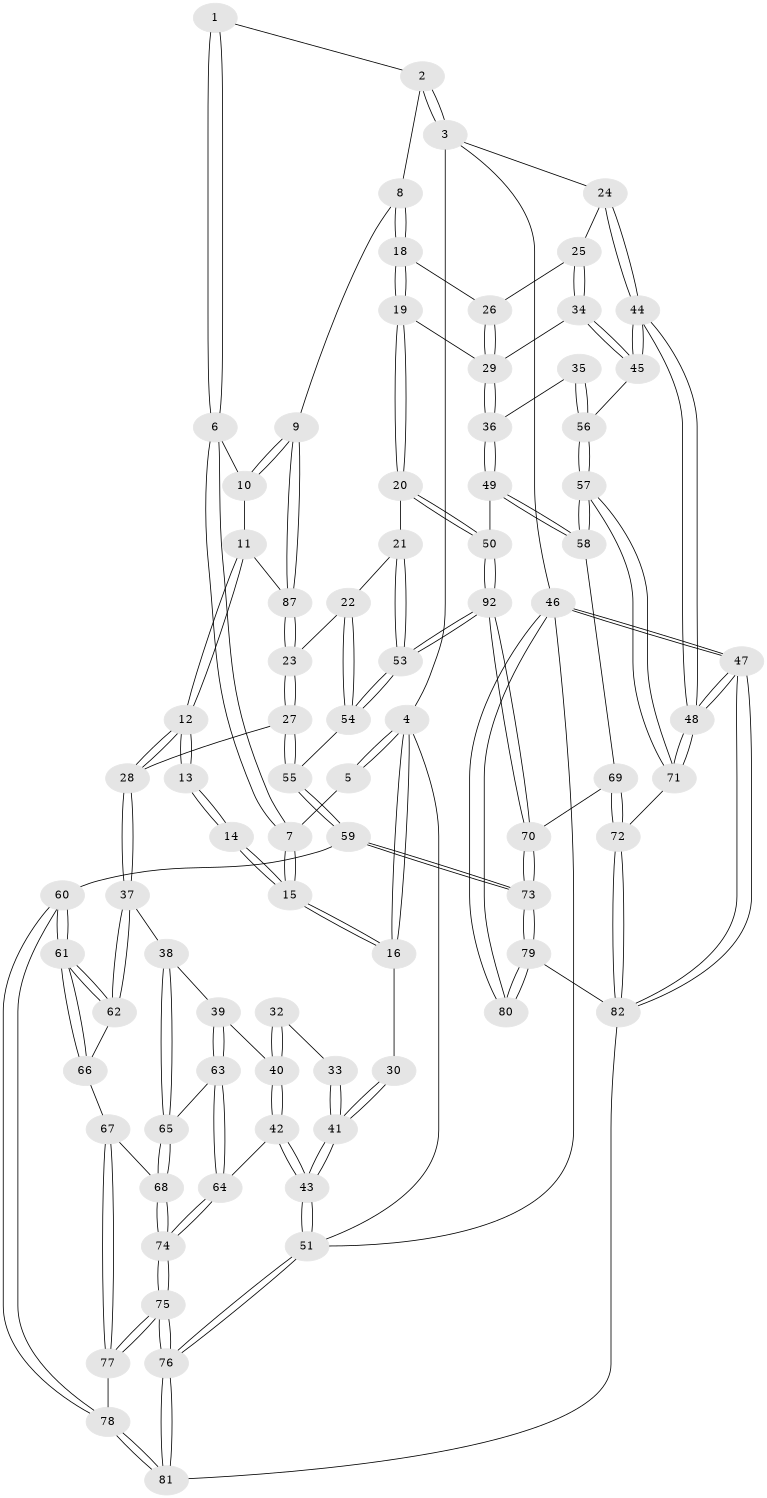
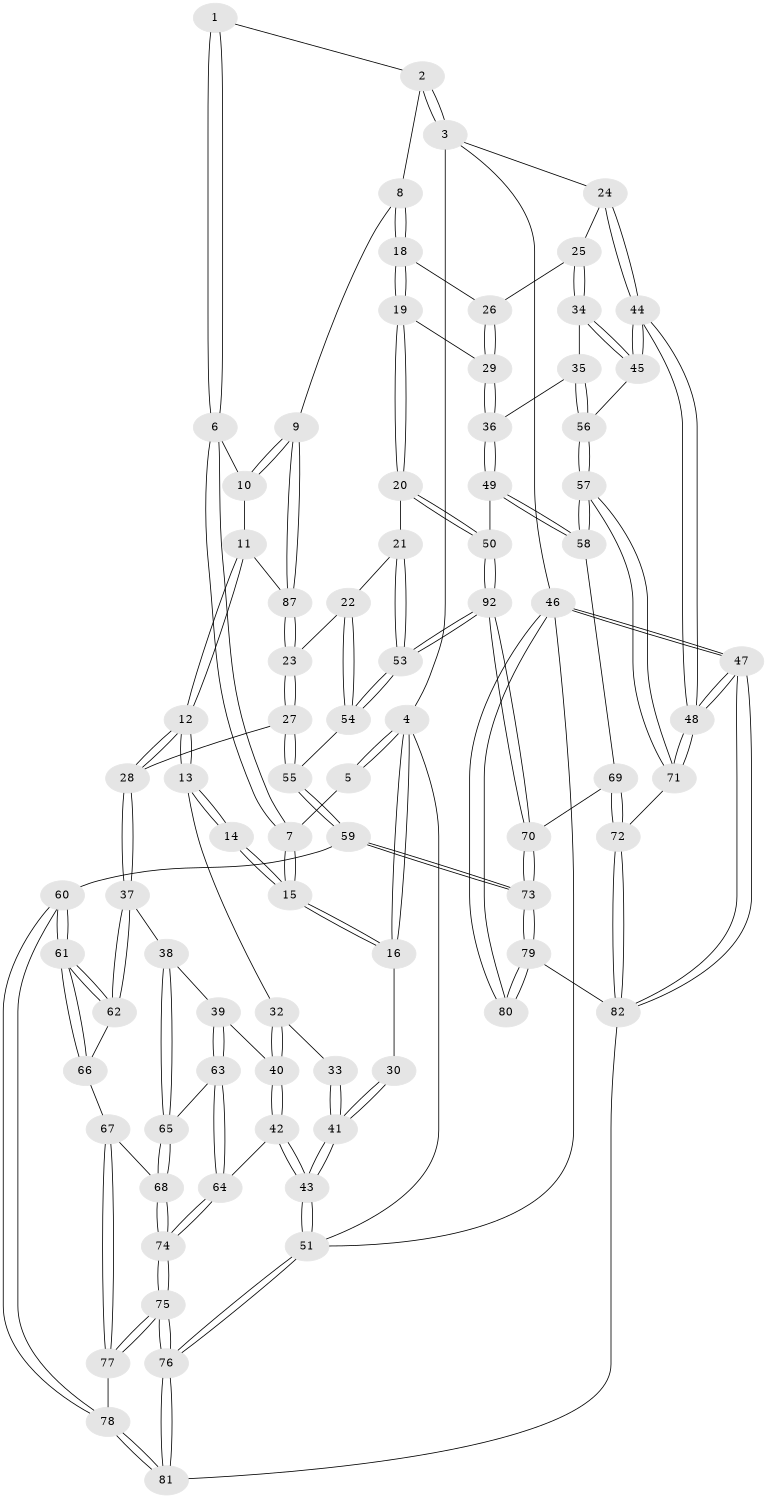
(540, 336) -> (579, 340)
none -> (221, 899)
